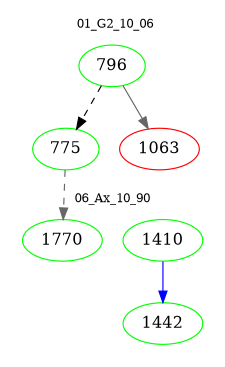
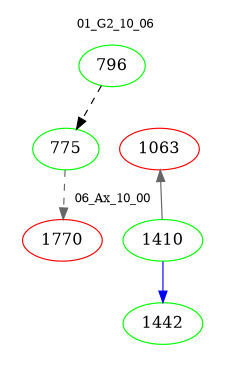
(133, 102) -> (161, 201)
(113, 199) -> (113, 199)
(62, 240) -> (62, 240)
